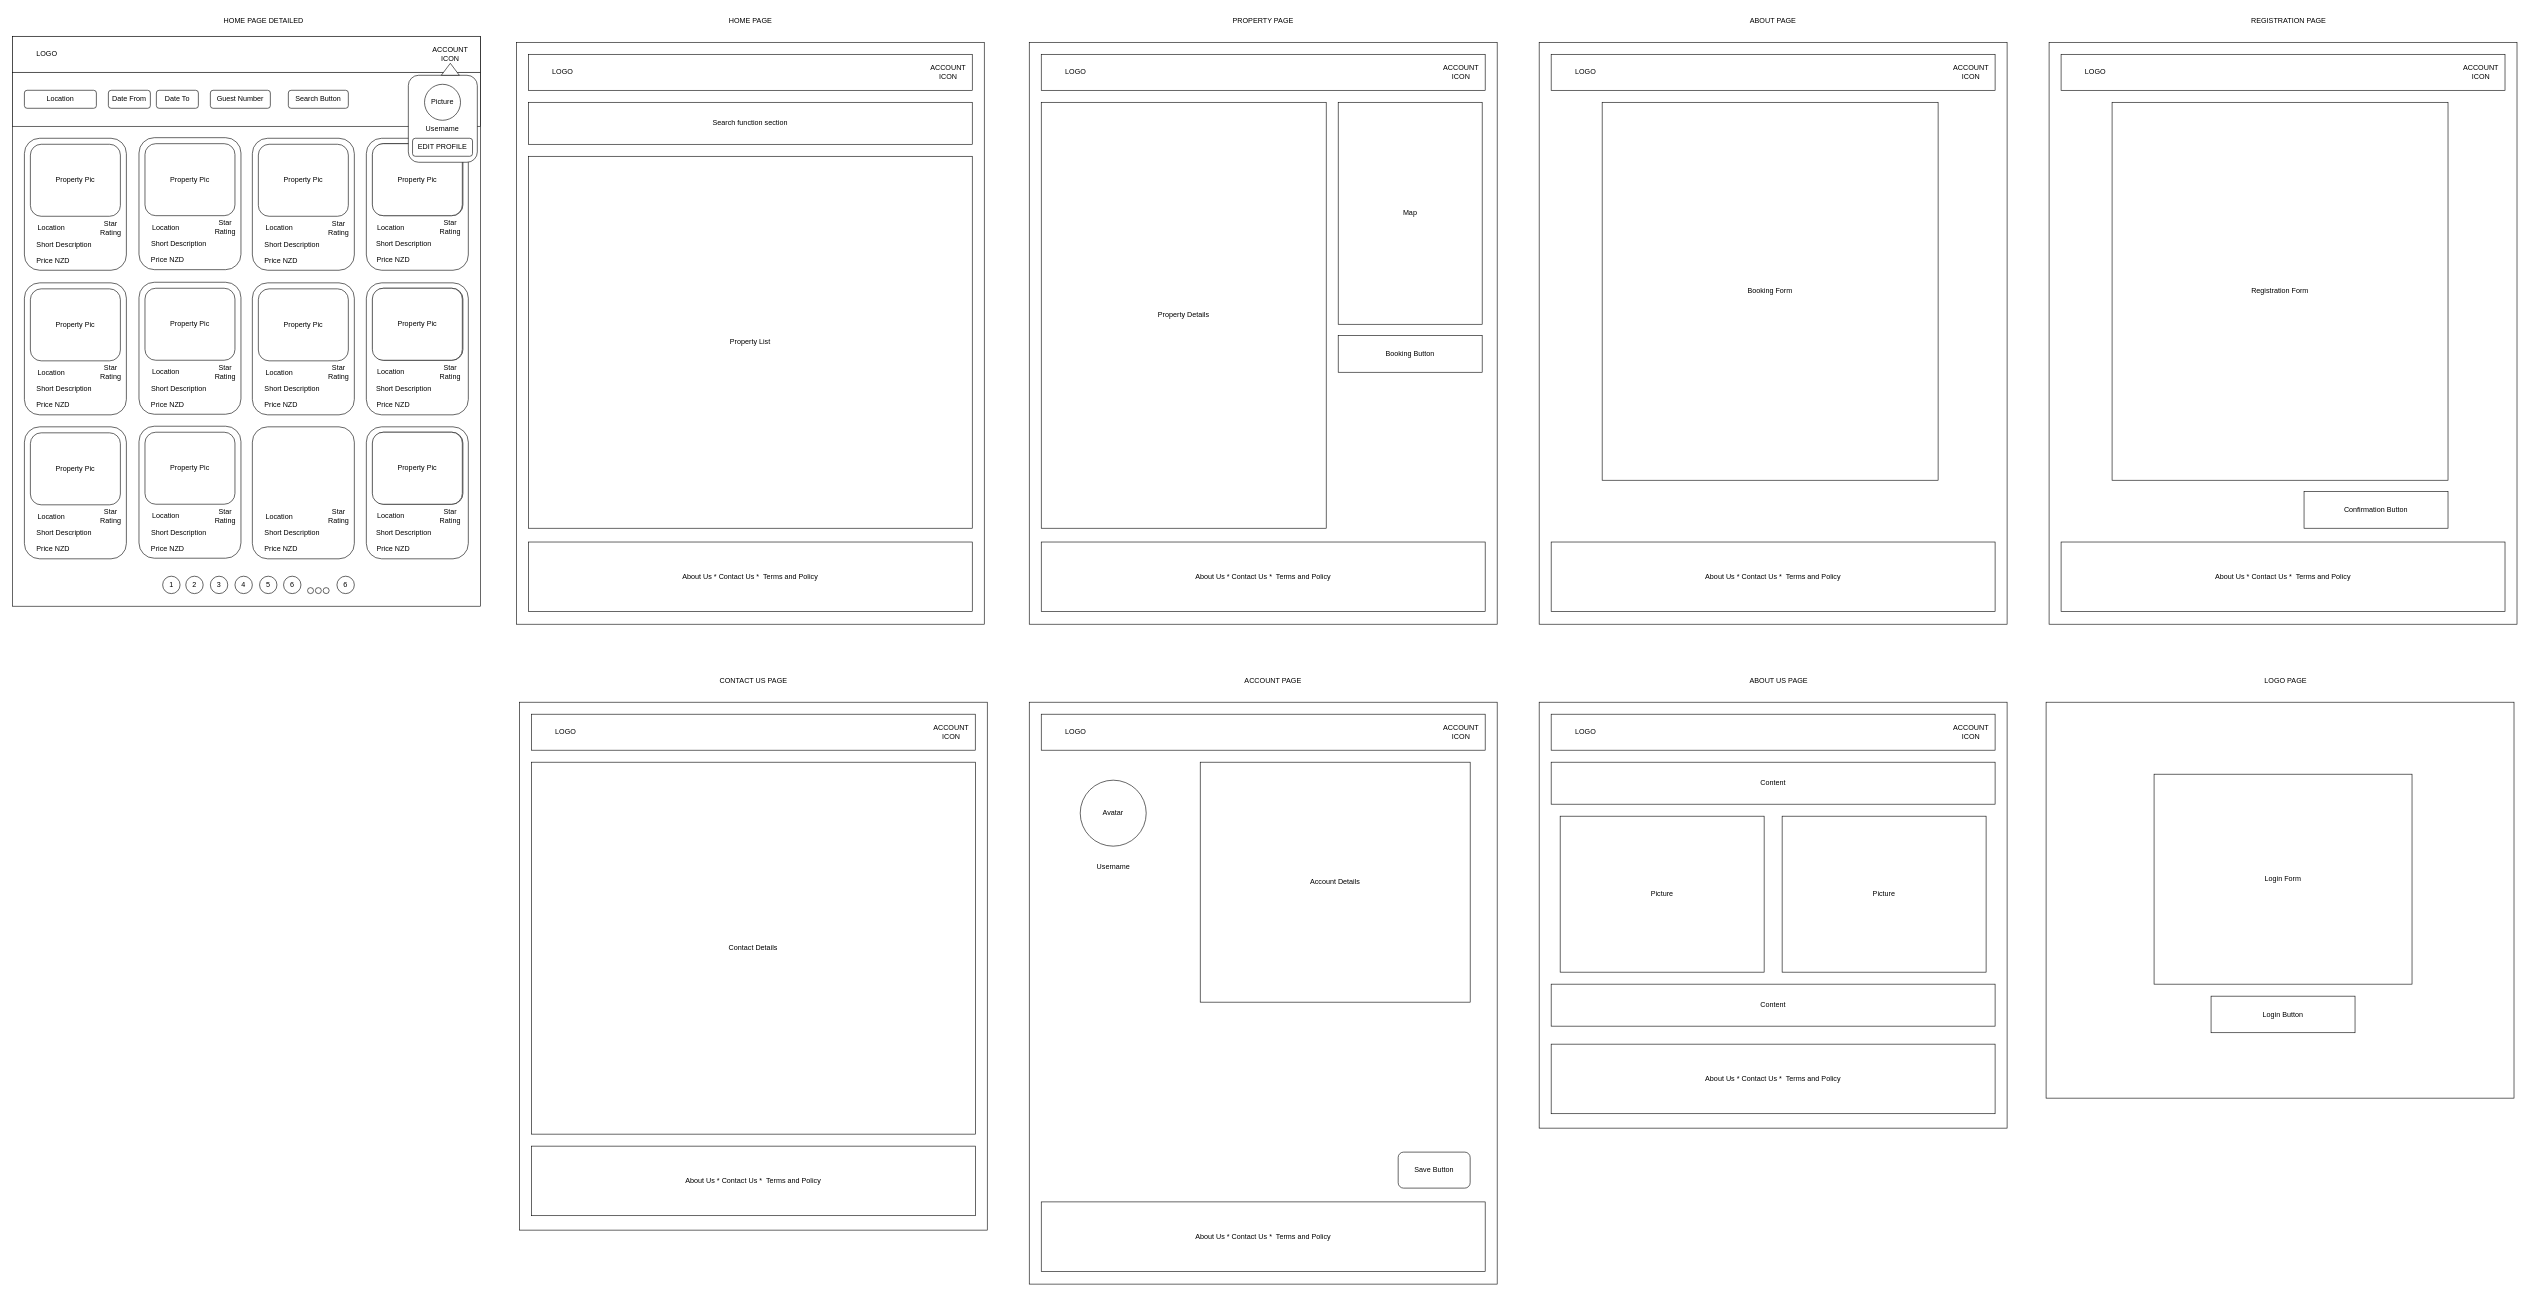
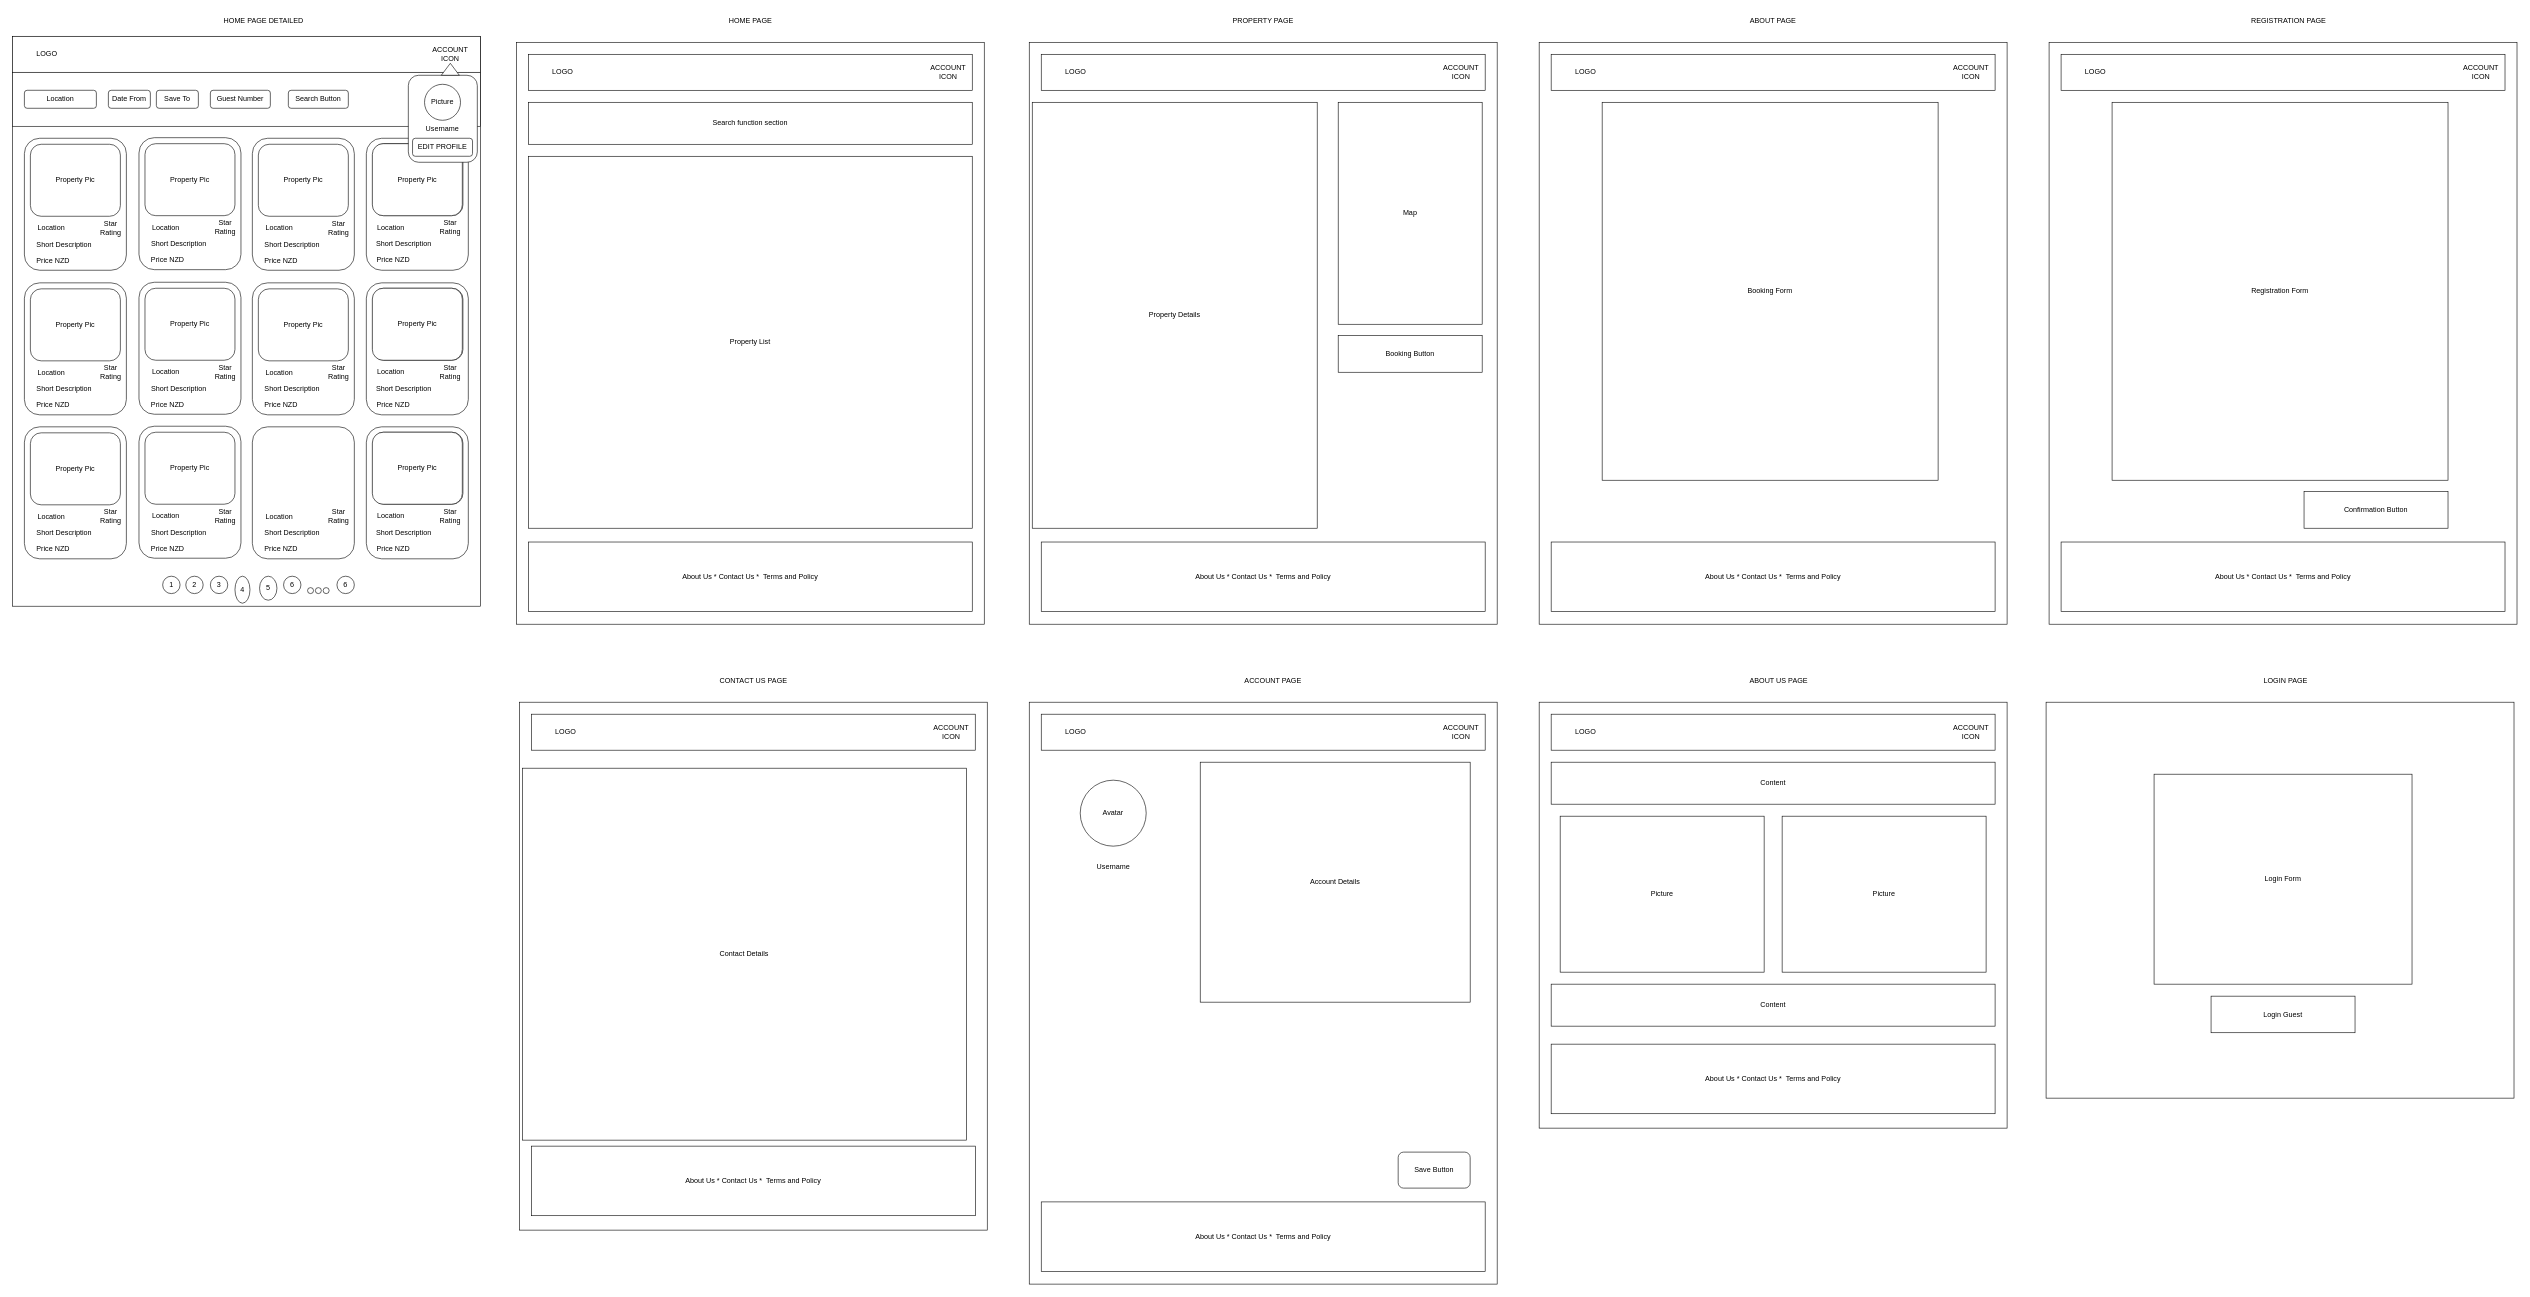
(177, 99) -> (177, 99)
(1184, 315) -> (1175, 315)
(244, 585) -> (242, 590)
(268, 585) -> (268, 588)
(2286, 681) -> (2286, 681)
(753, 948) -> (744, 954)
(2283, 1015) -> (2283, 1015)
